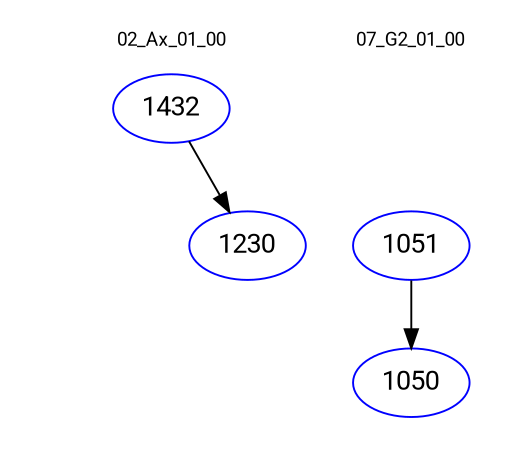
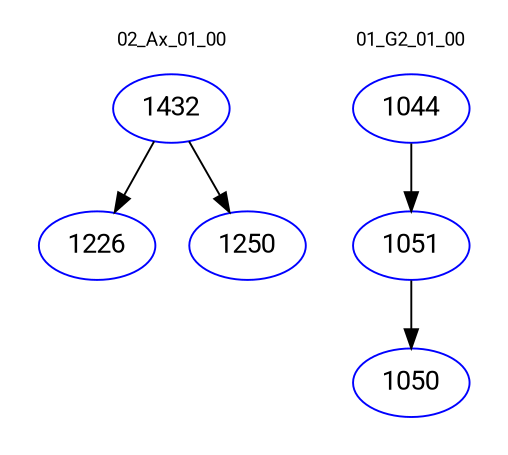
(411, 41) -> (411, 41)
none -> (411, 109)
none -> (97, 246)
(248, 246) -> (248, 246)
